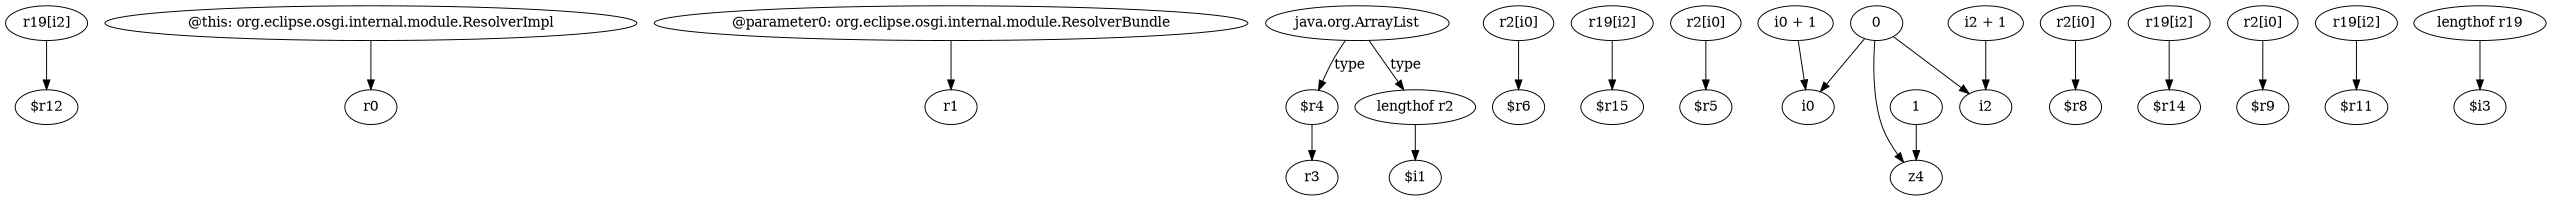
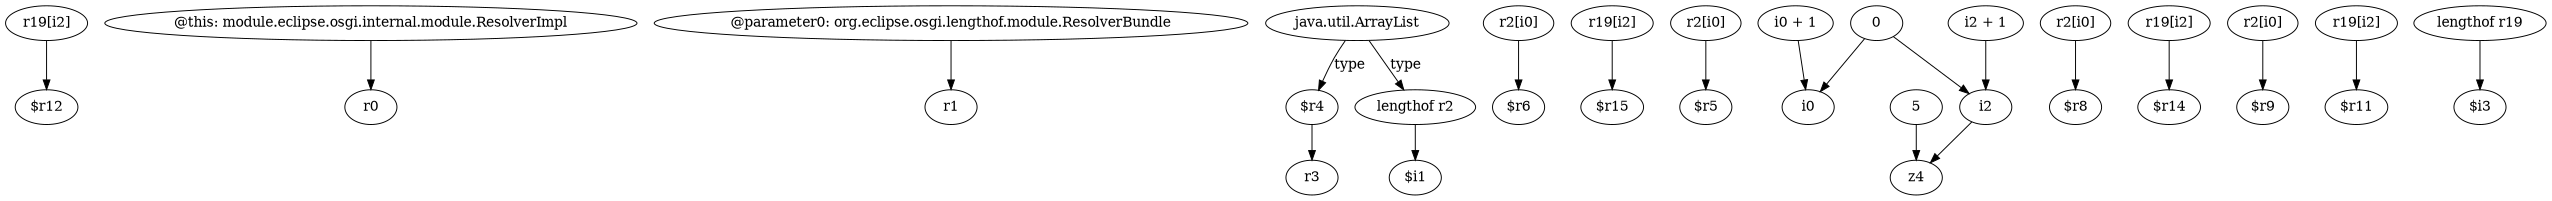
(371, 23) -> (371, 23)
(951, 23) -> (951, 23)
(1357, 23) -> (1357, 23)
(1876, 100) -> (1955, 139)
(1916, 107) -> (1916, 107)
